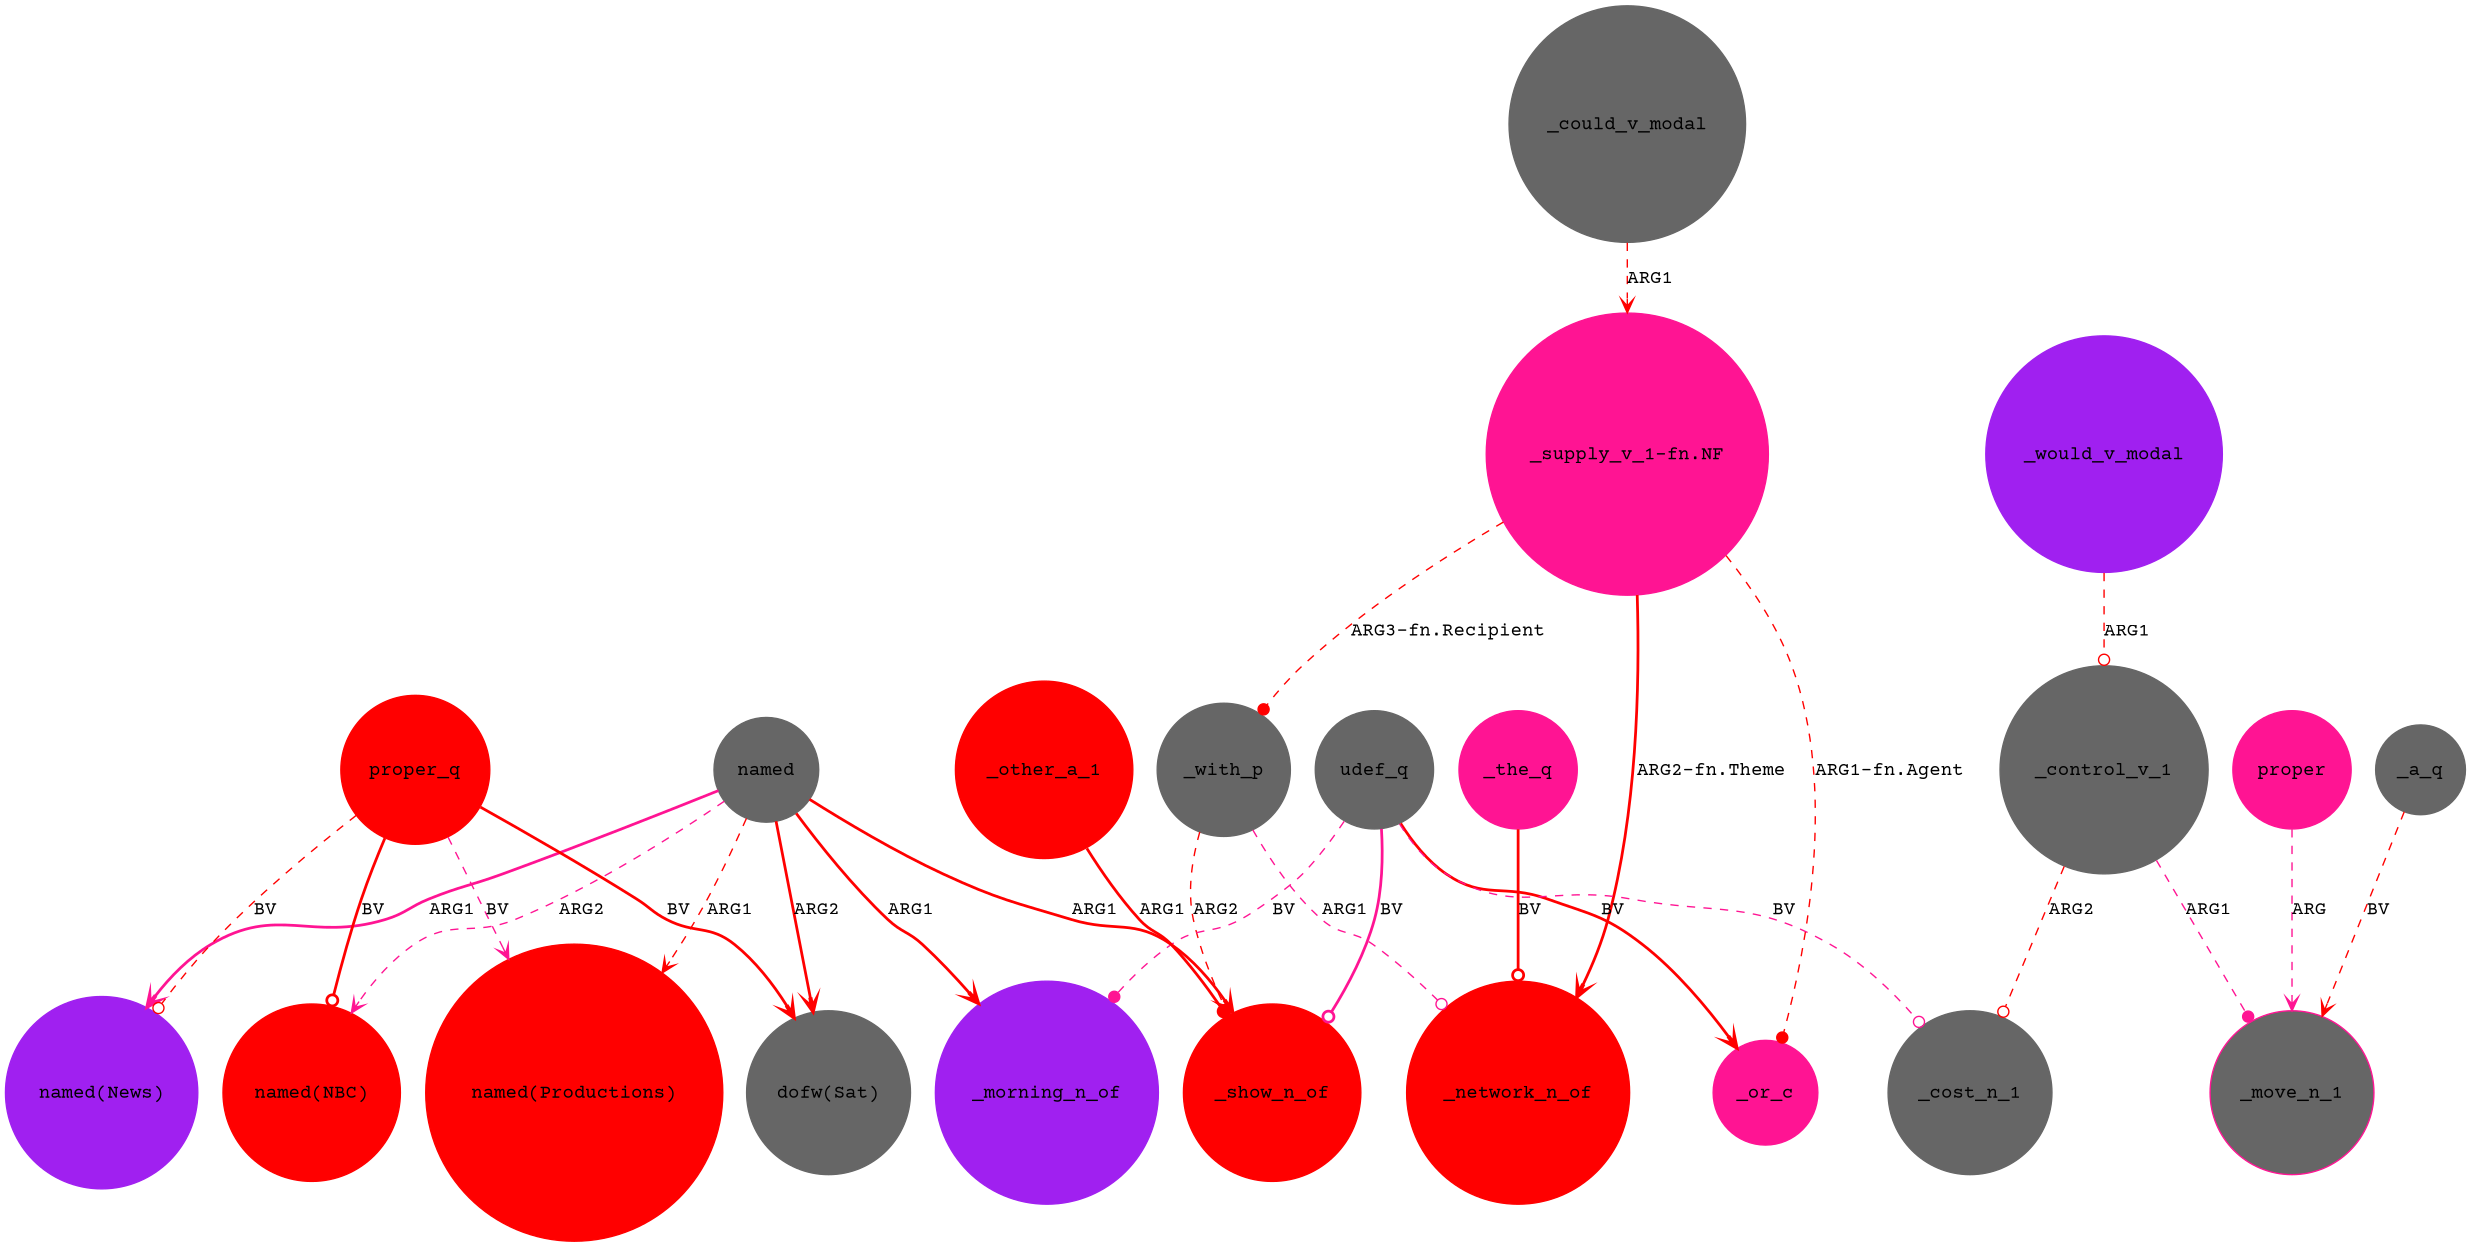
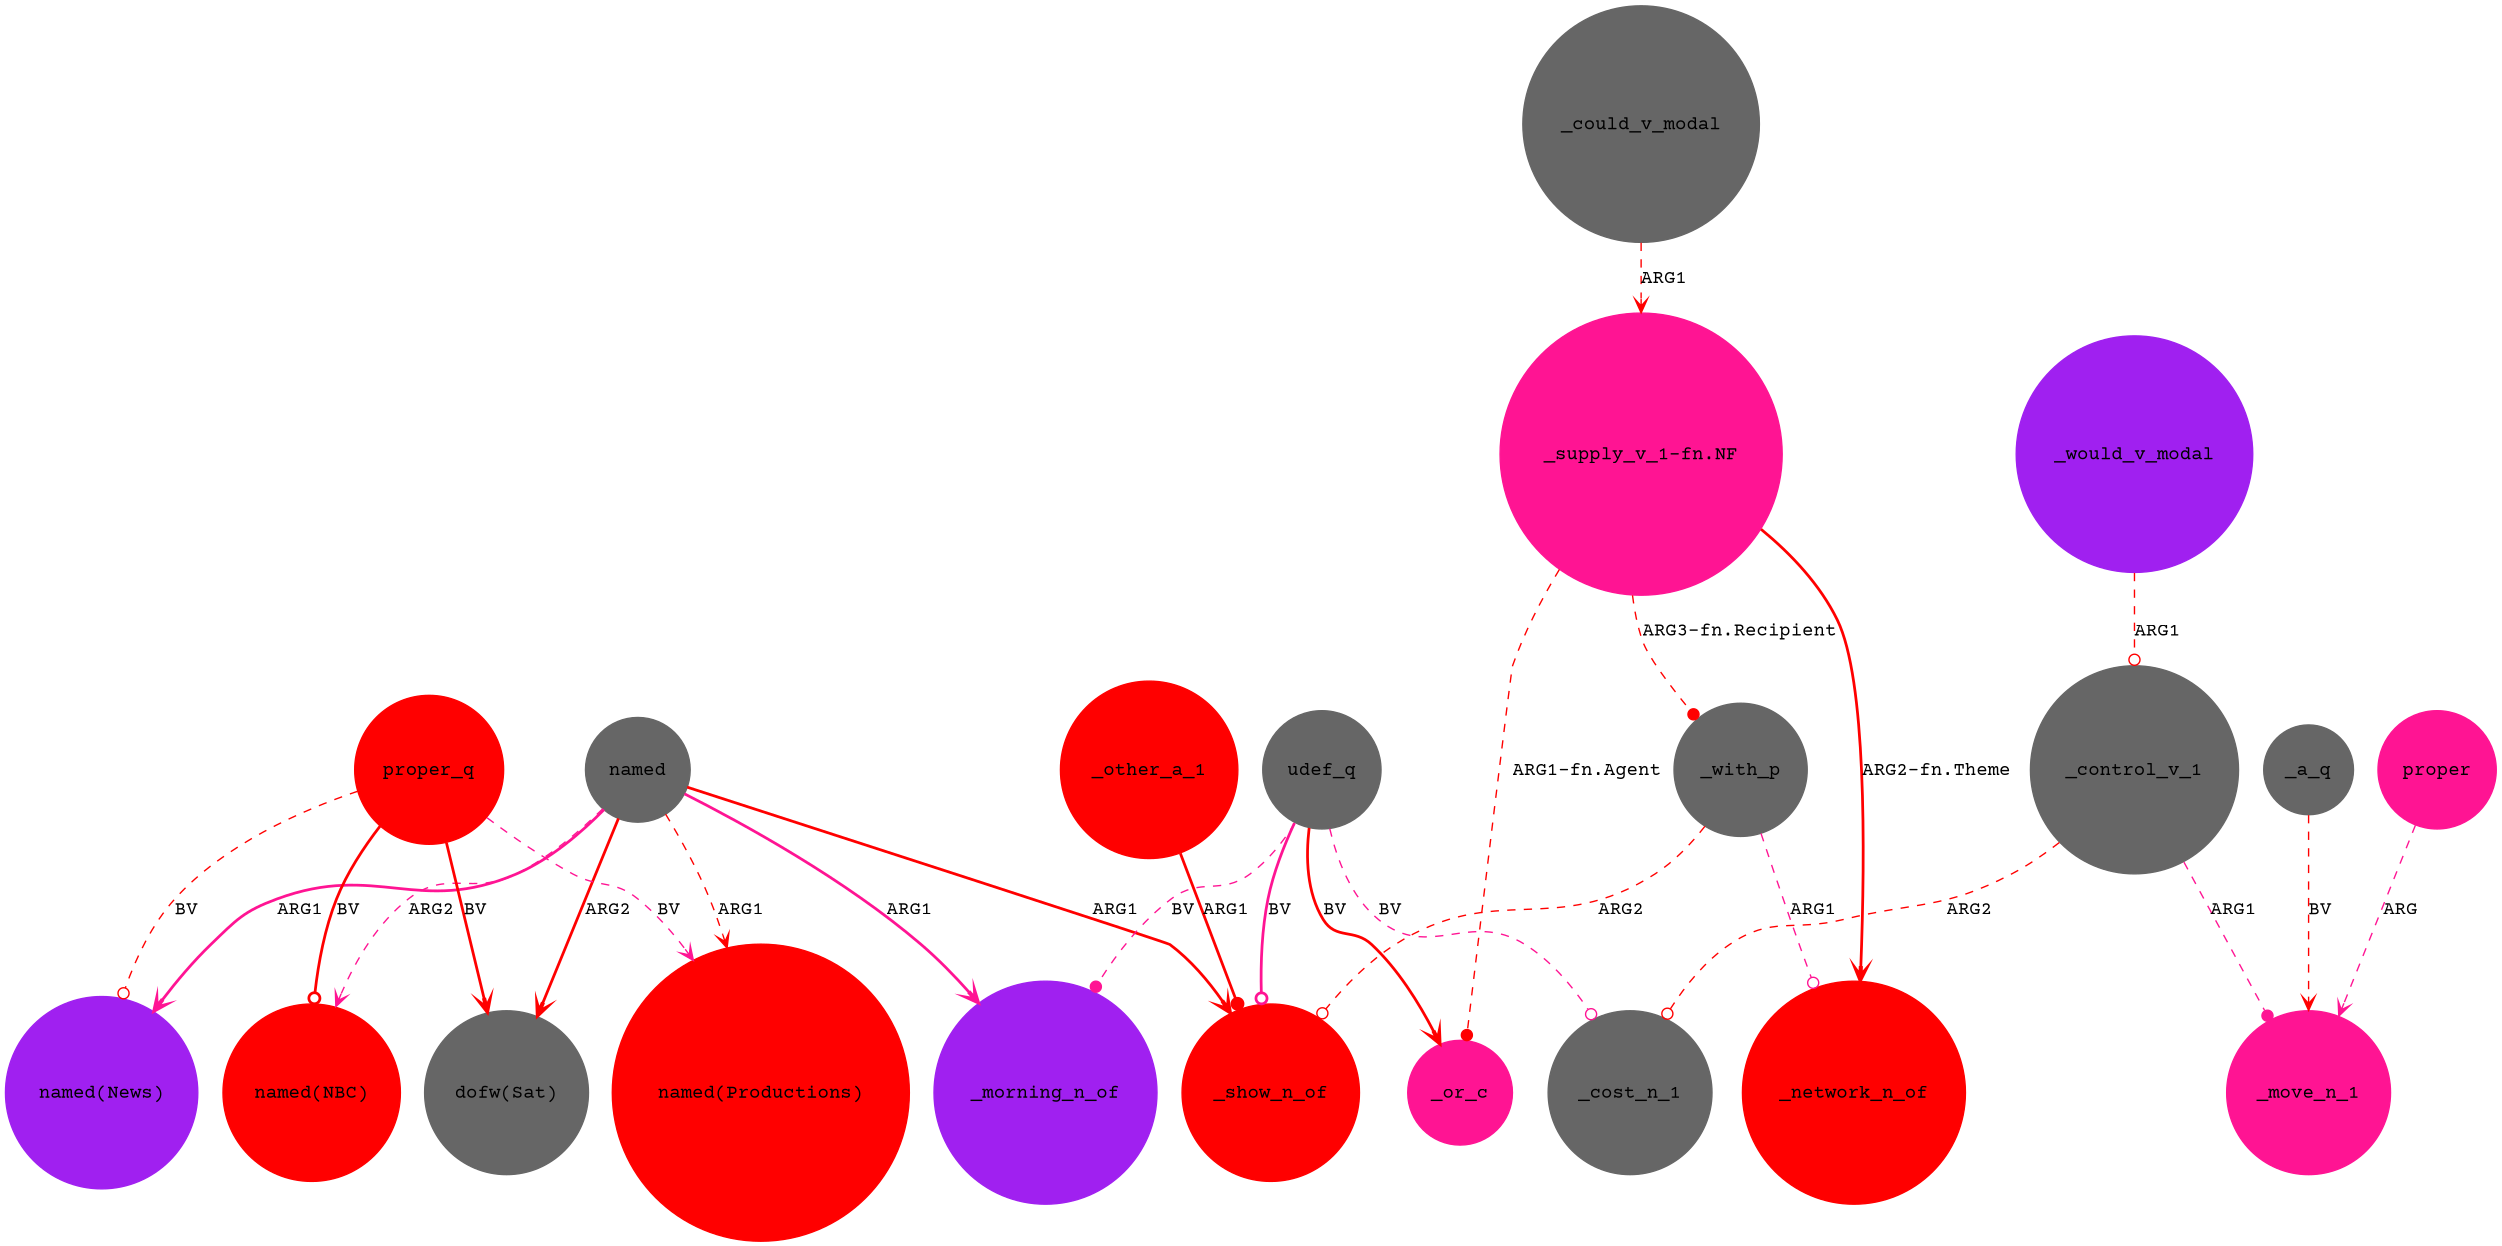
(1518, 770) -> none
(877, 909) -> (836, 881)
(2292, 1093) -> (2309, 1093)
